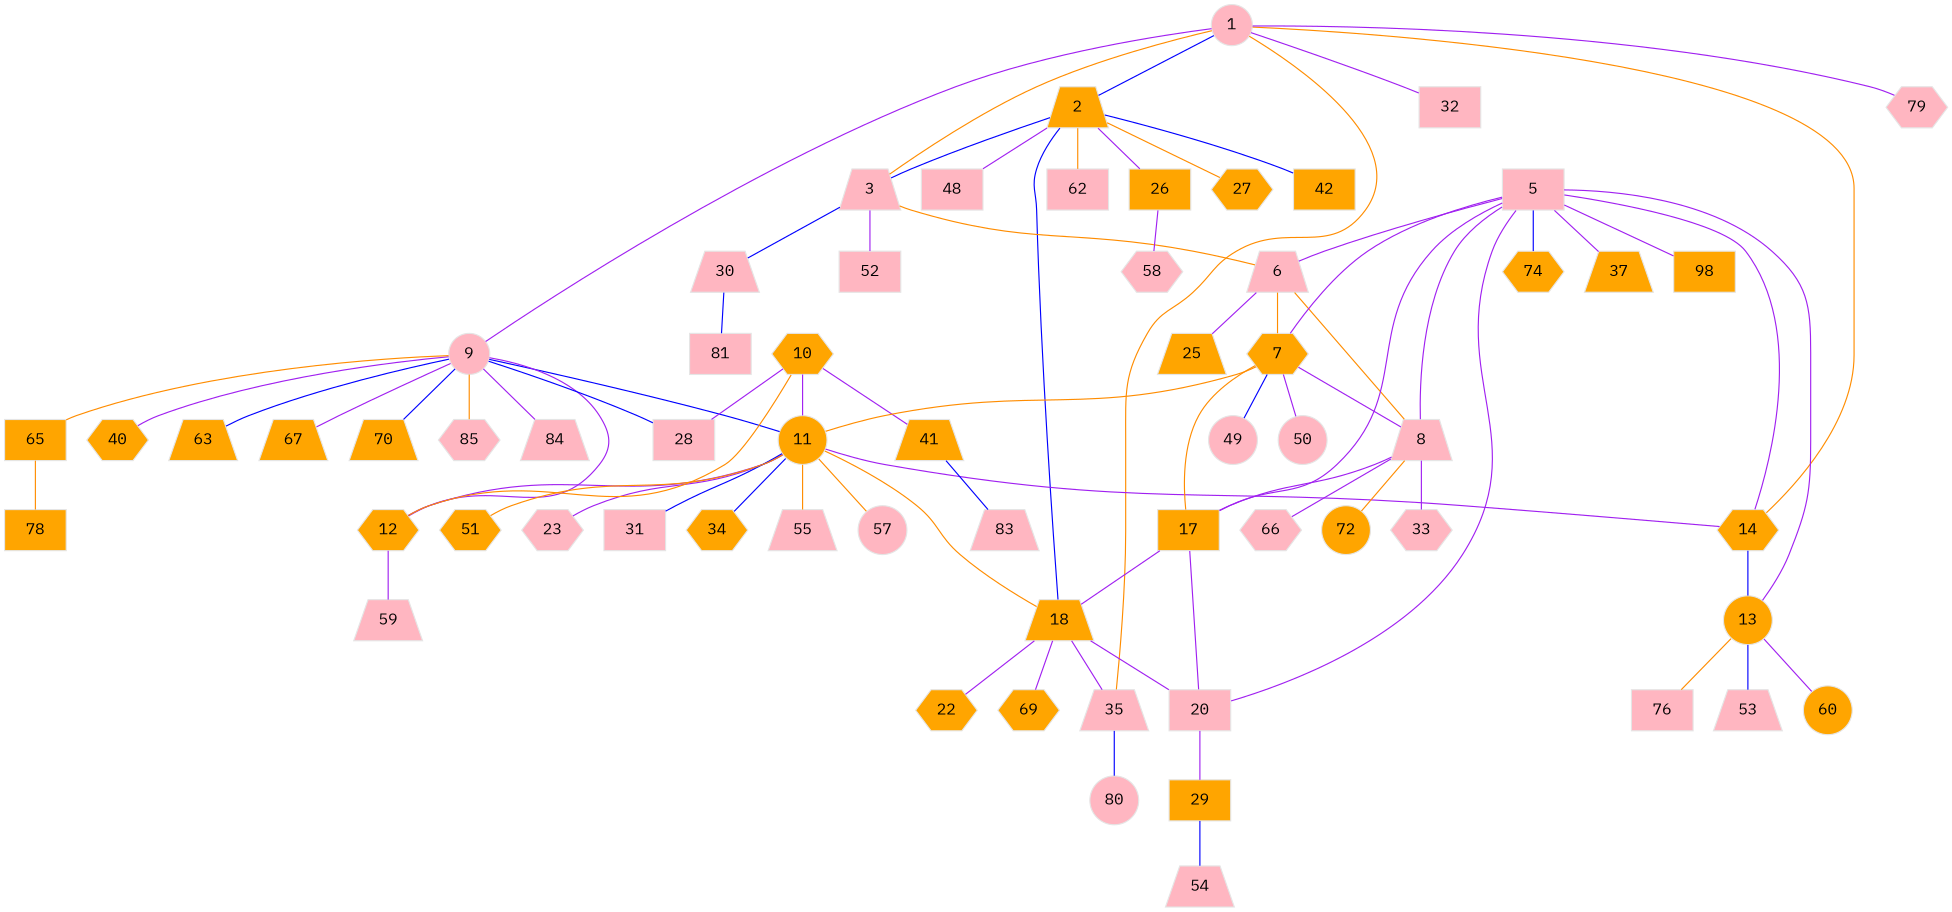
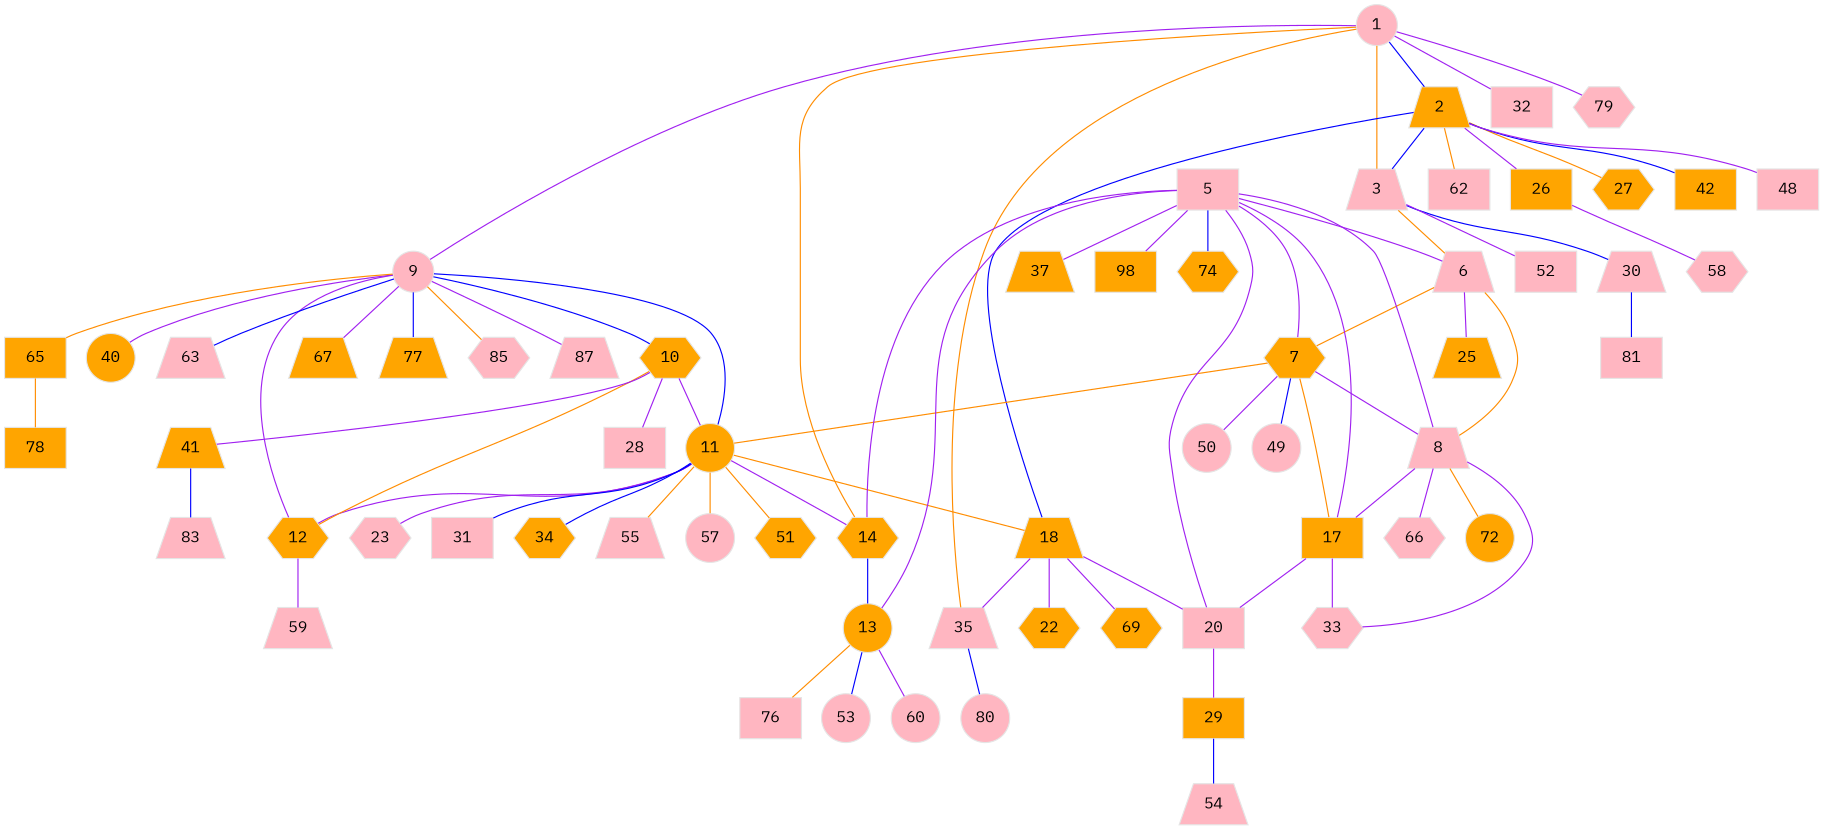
(596, 399) -> (544, 304)
(118, 440) -> (111, 358)
(203, 440) -> (191, 358)
(384, 440) -> (413, 358)
(555, 440) -> (585, 358)
(1117, 580) -> (1332, 583)
(1748, 710) -> (846, 718)
(1828, 710) -> (916, 718)
